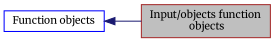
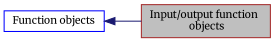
(206, 21) -> (206, 21)
